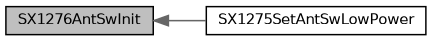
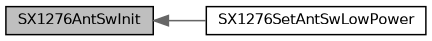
(316, 21) -> (316, 21)
